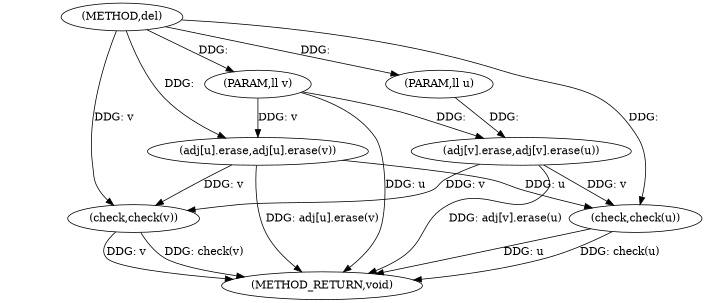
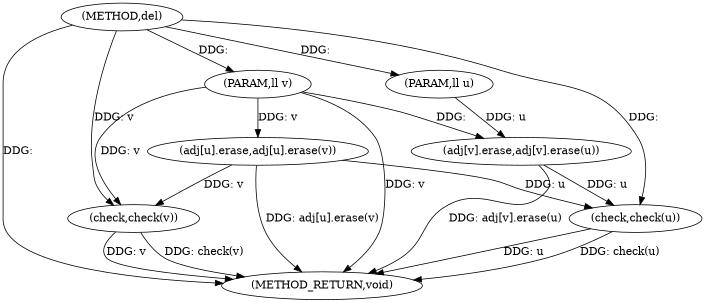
(160, 94) -> (3, 219)
(506, 118) -> (506, 118)
(405, 185) -> (405, 185)
(607, 185) -> (607, 185)
(341, 202) -> (119, 119)
